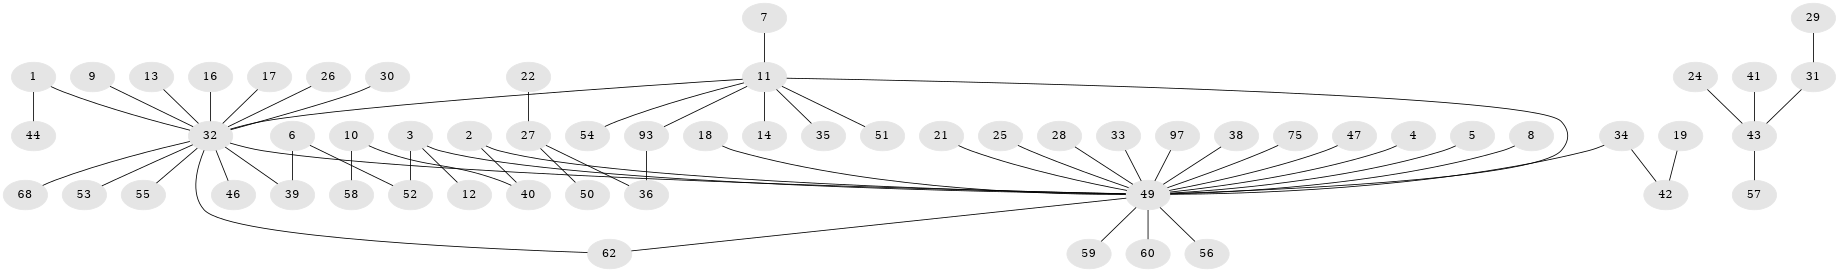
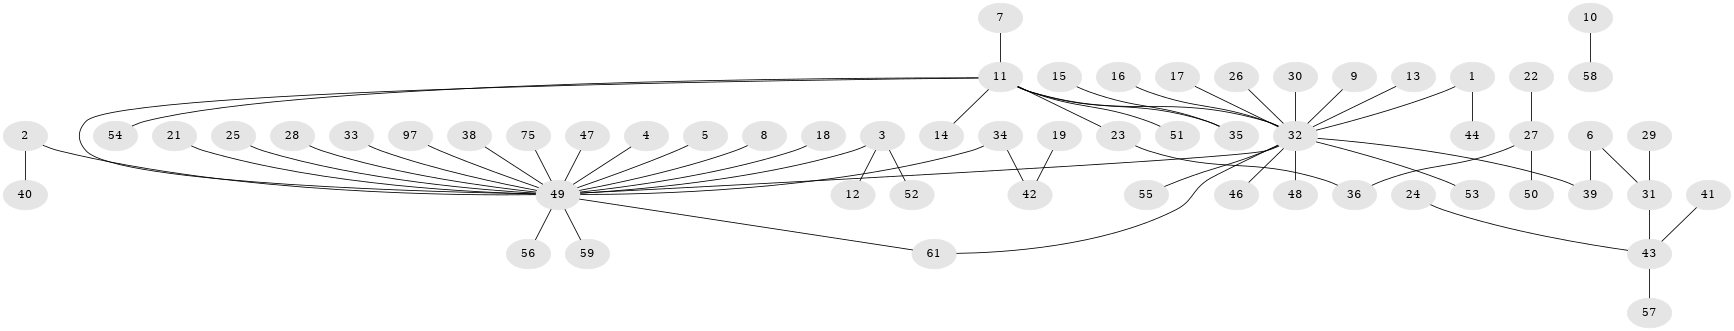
none -> (1060, 77)
(647, 136) -> (1119, 136)
(404, 158) -> none
(358, 169) -> (1620, 165)
(25, 195) -> (1296, 195)
(610, 254) -> (934, 254)
(1148, 254) -> none
